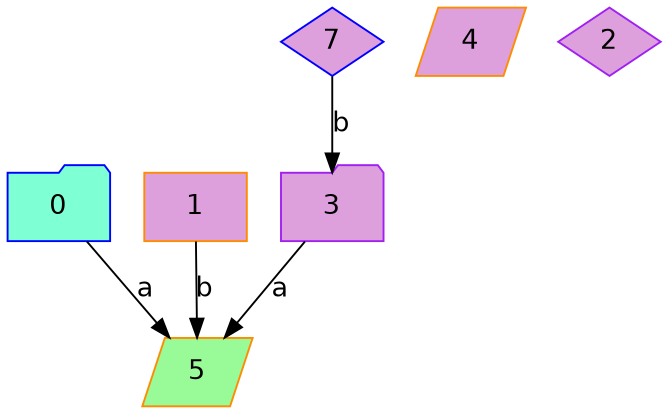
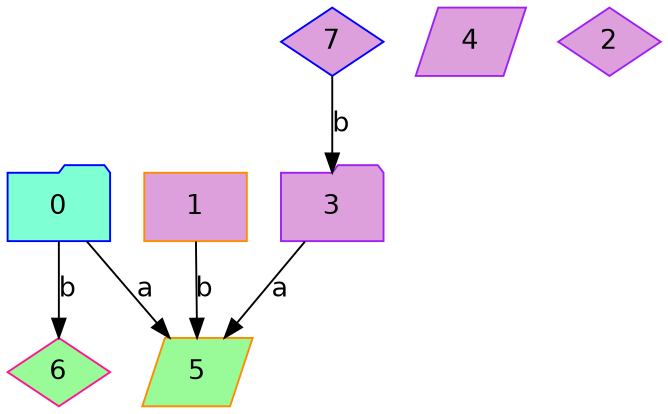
(471, 42) -> (471, 42)
none -> (59, 372)
